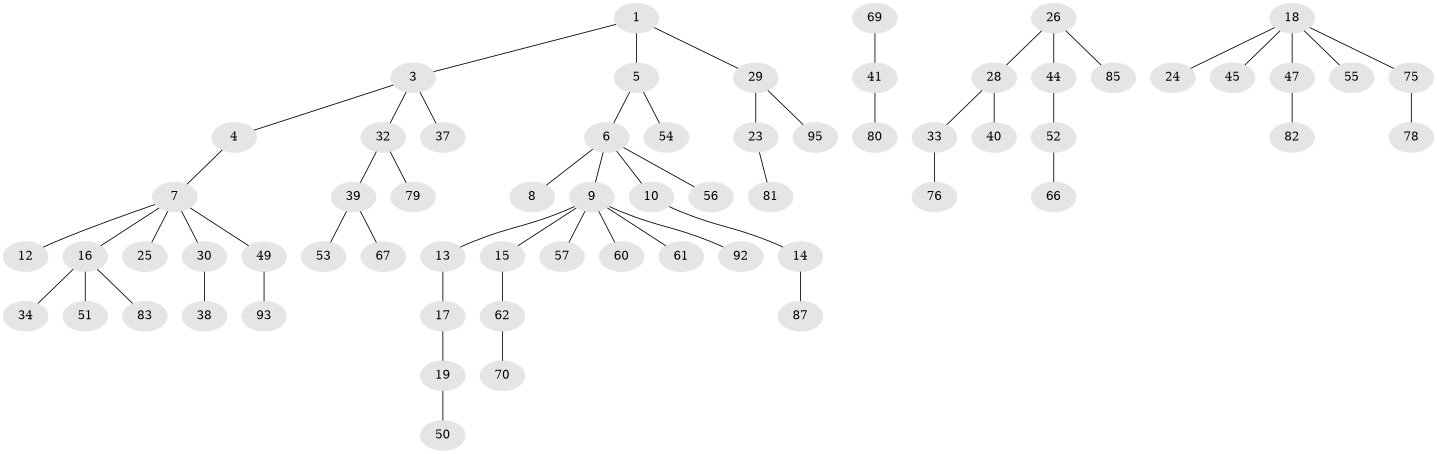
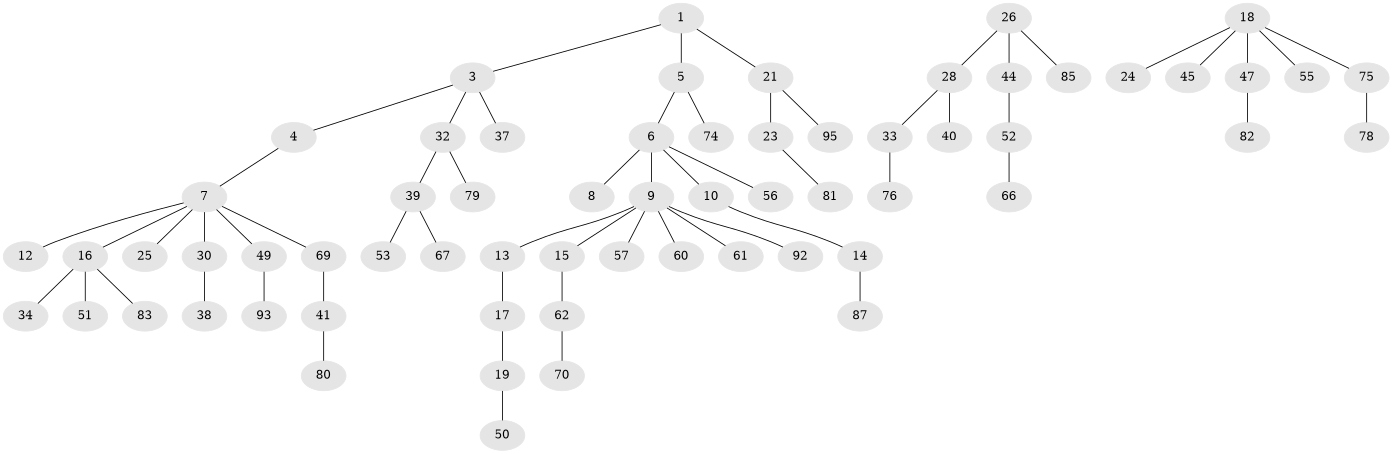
(756, 78) -> (771, 78)
(666, 137) -> (711, 137)
none -> (264, 227)
